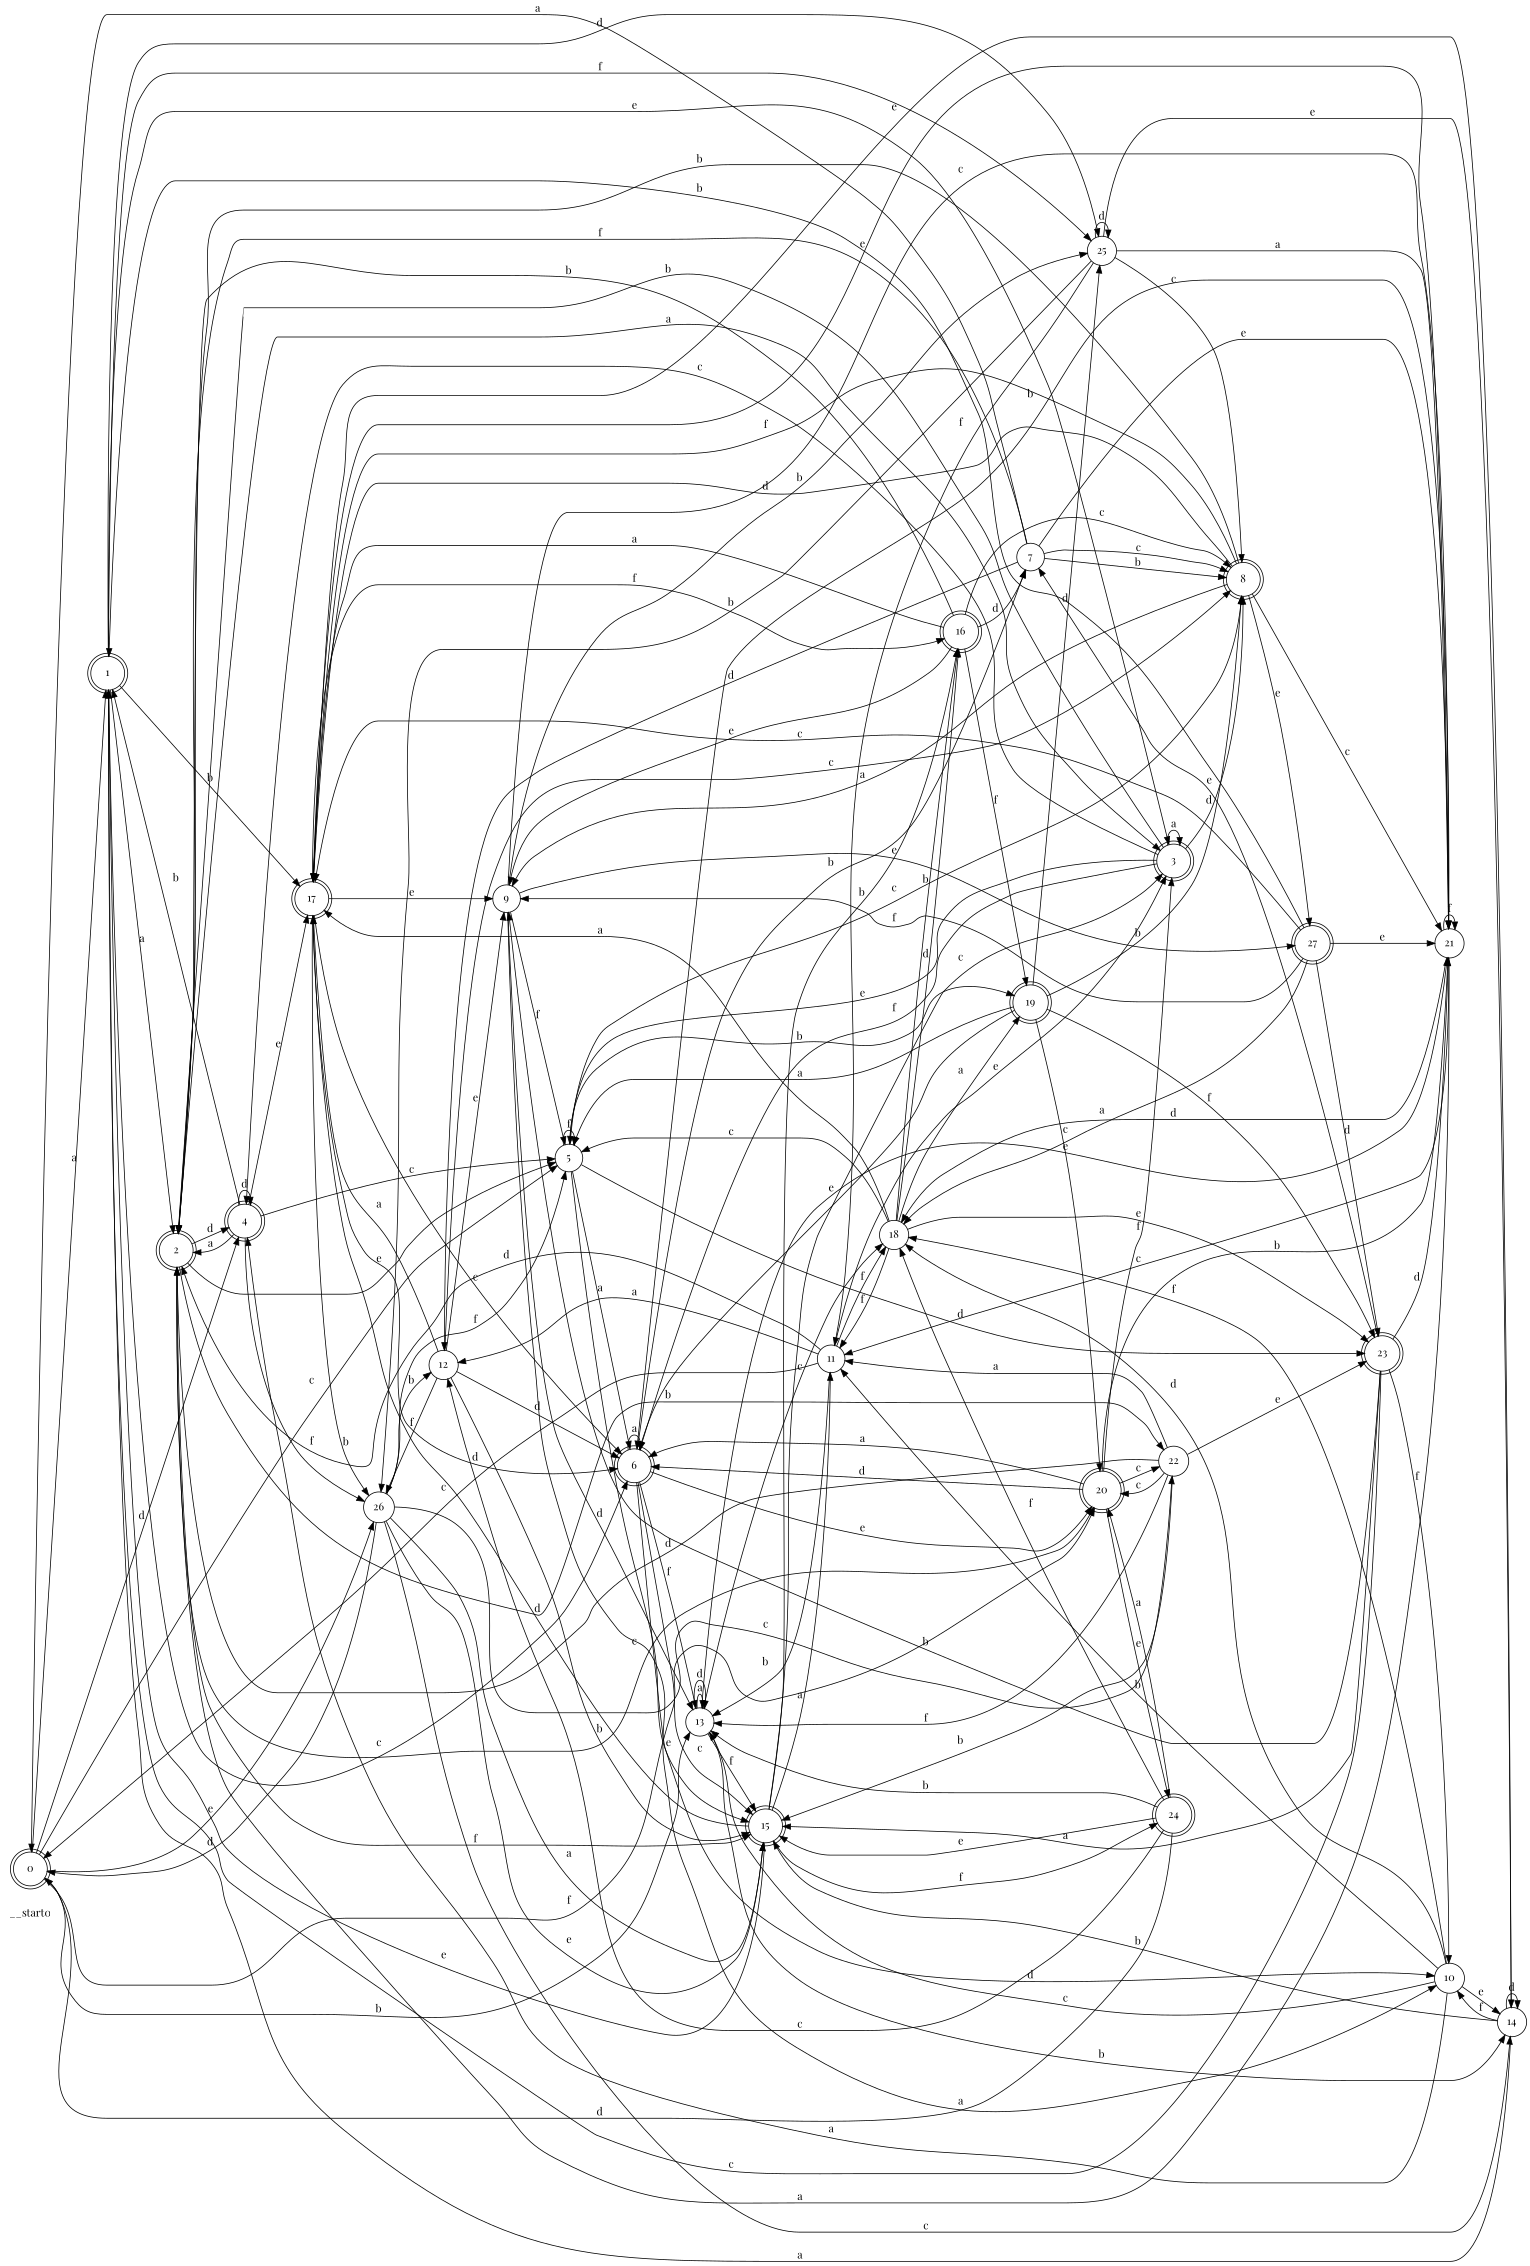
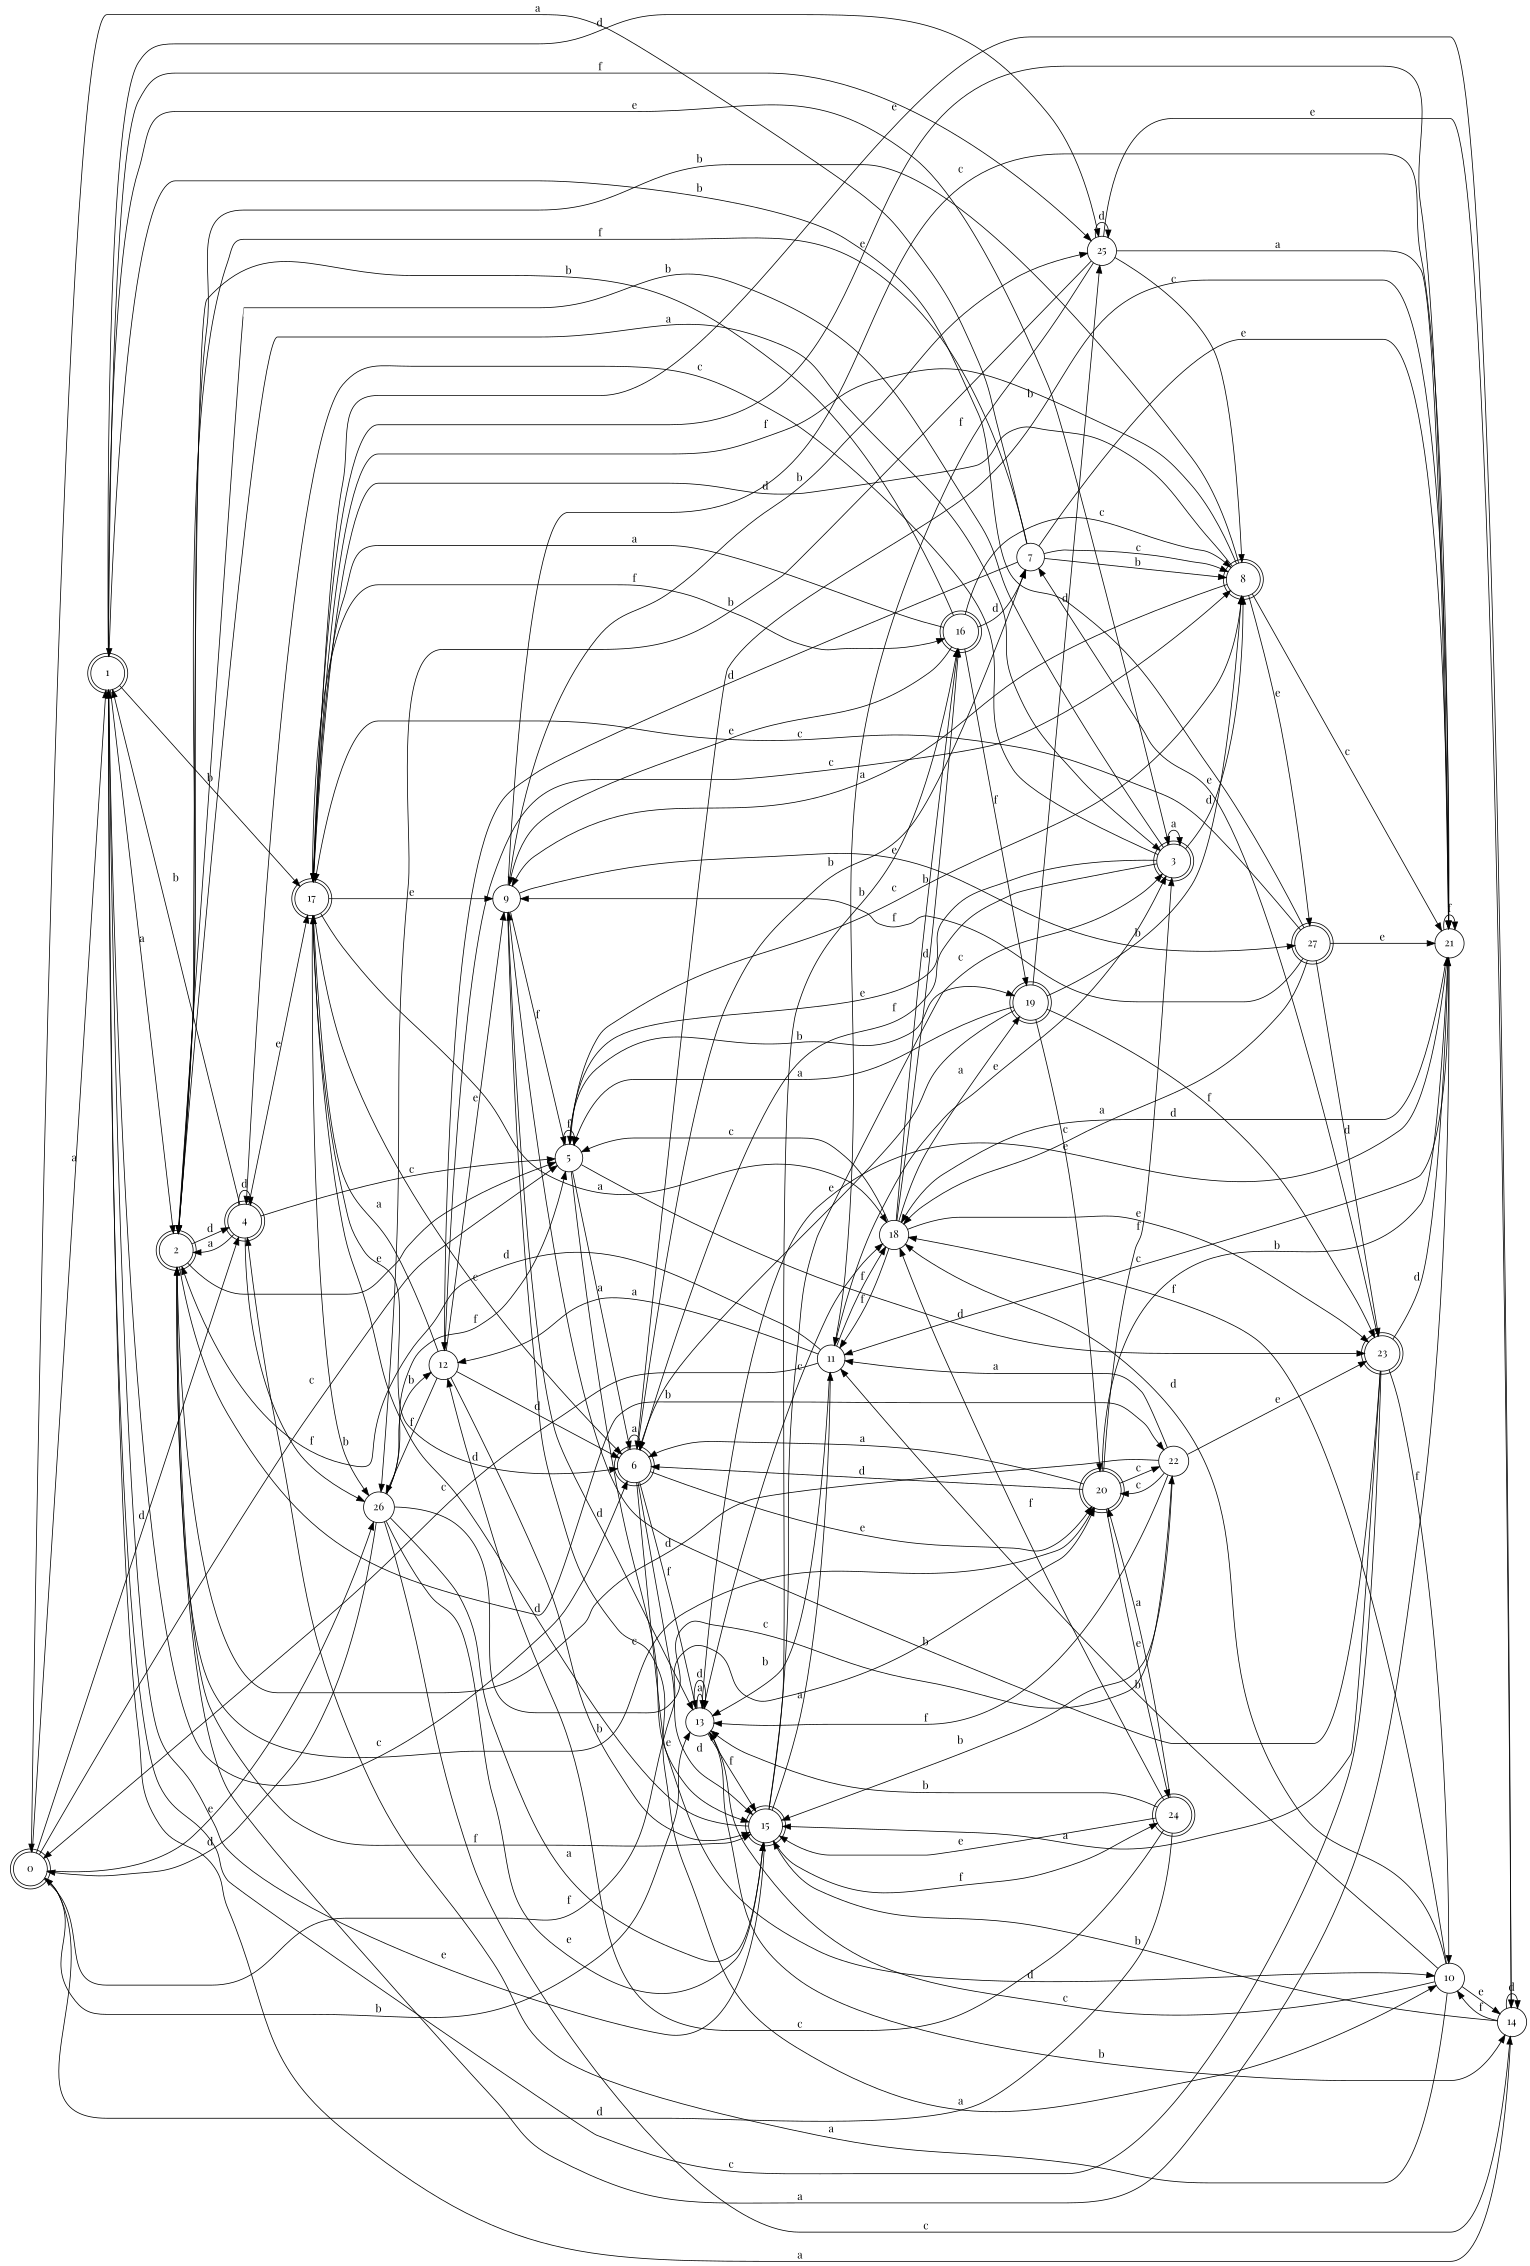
(672, 954) -> (552, 1177)
(700, 1749) -> (700, 1749)
(30, 1914) -> none
